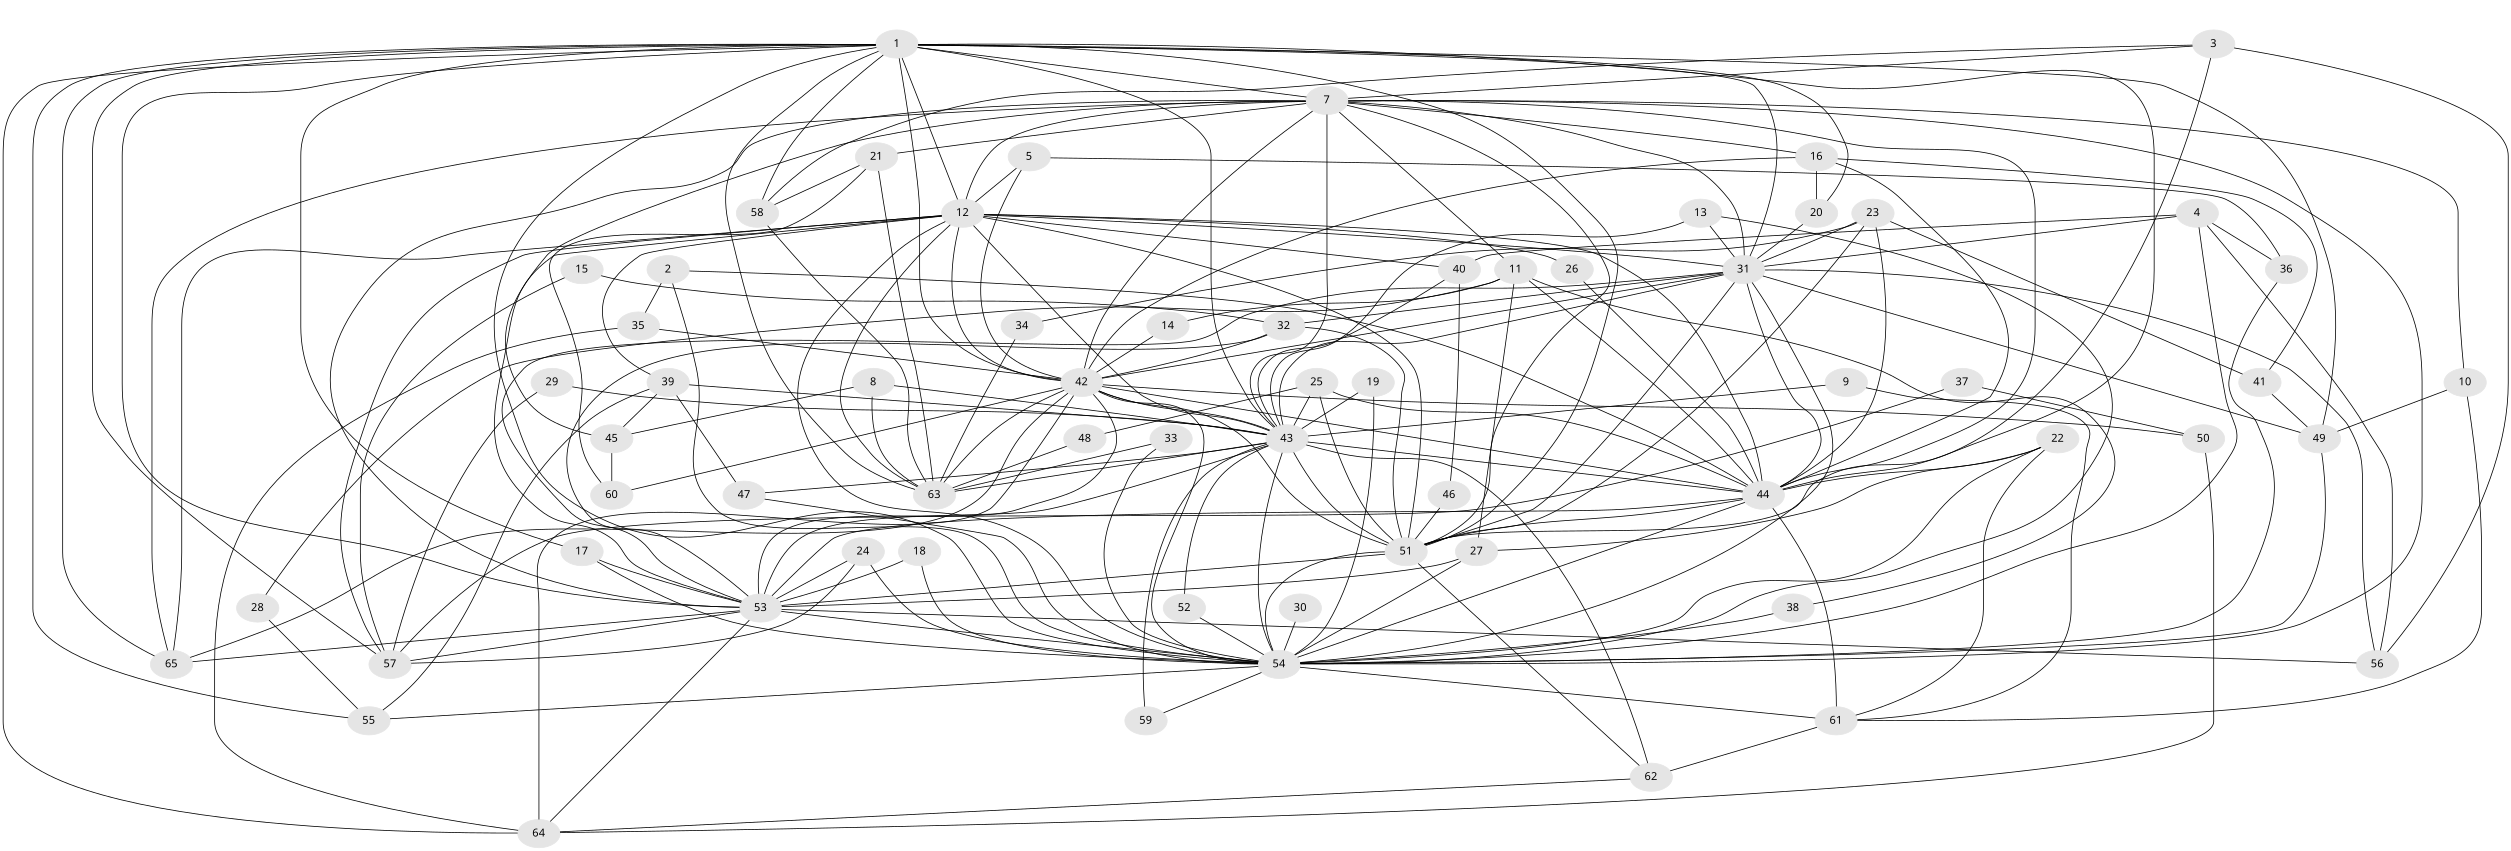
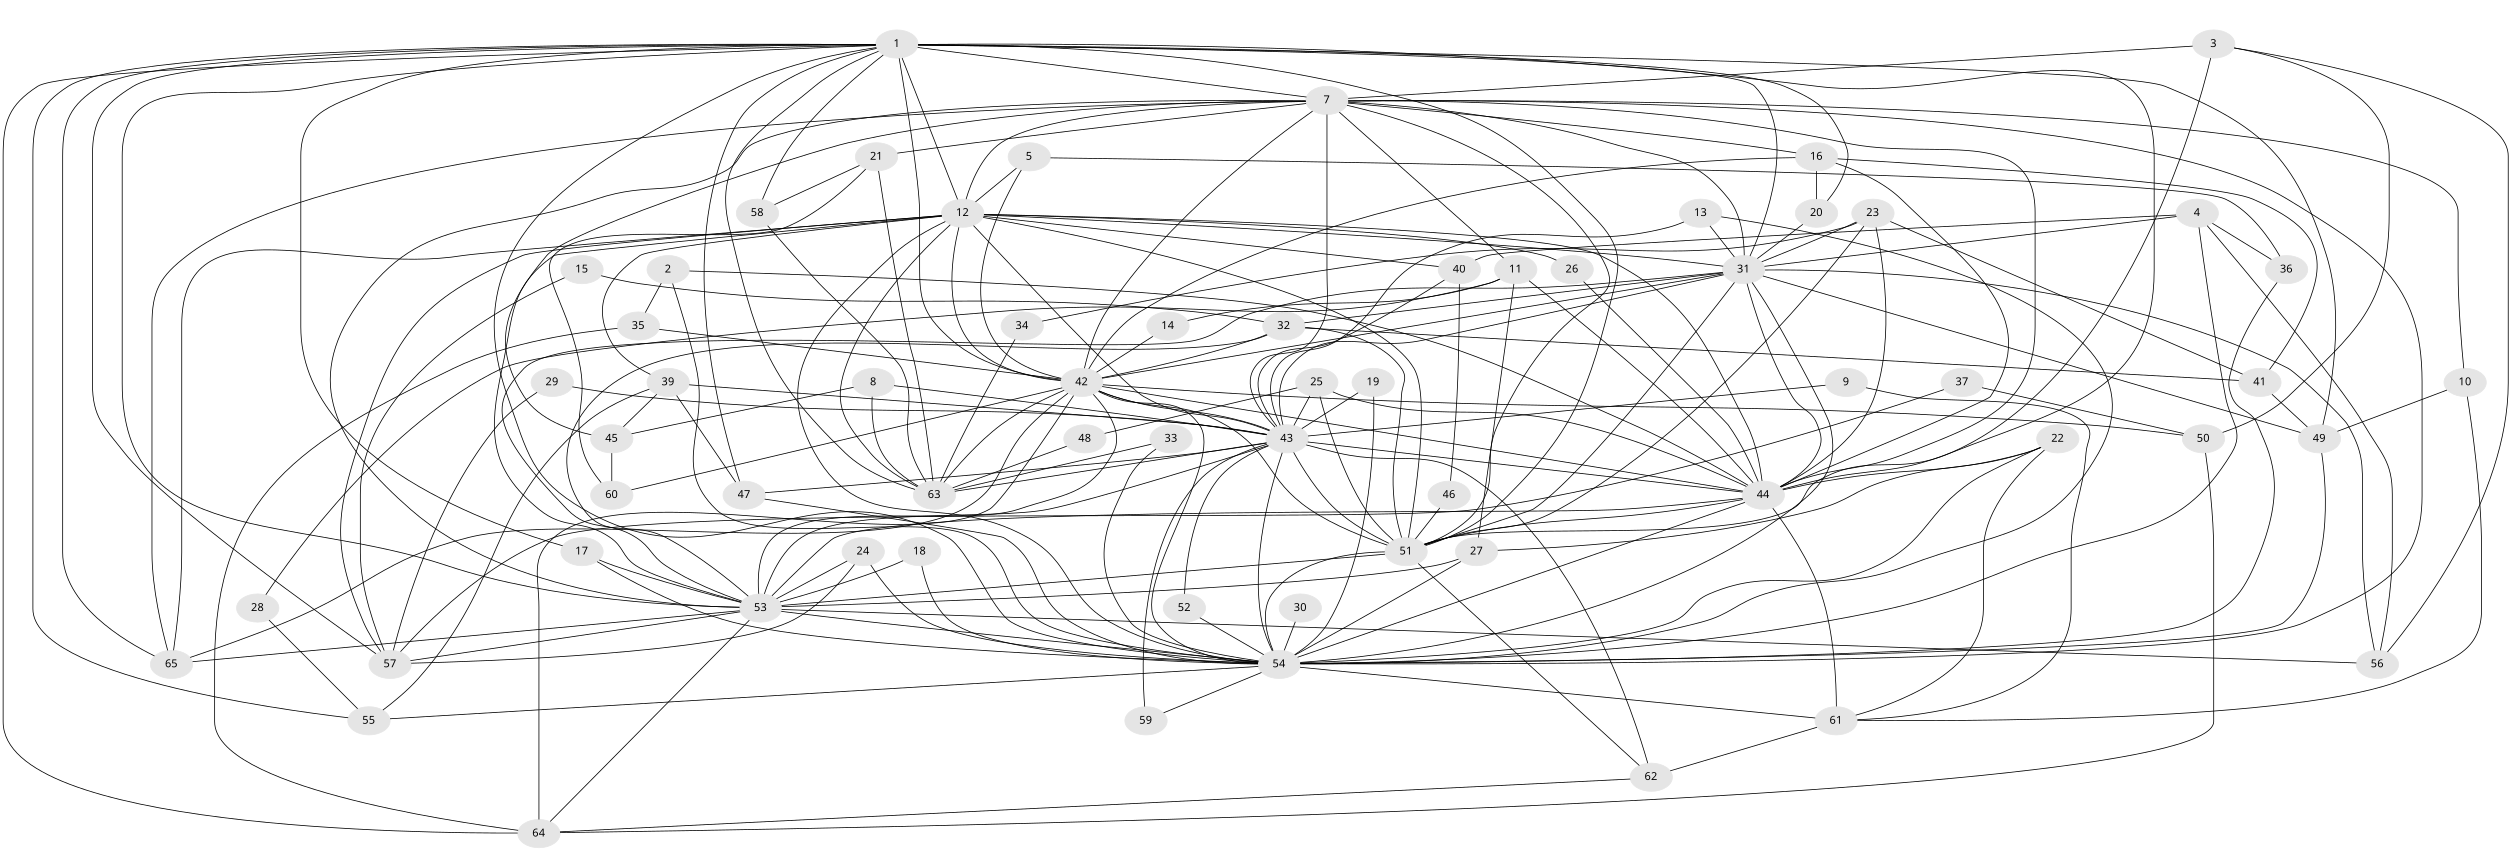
(1467, 74) -> (2388, 230)
(1204, 140) -> (708, 221)
none -> (1725, 352)
(1793, 608) -> none
